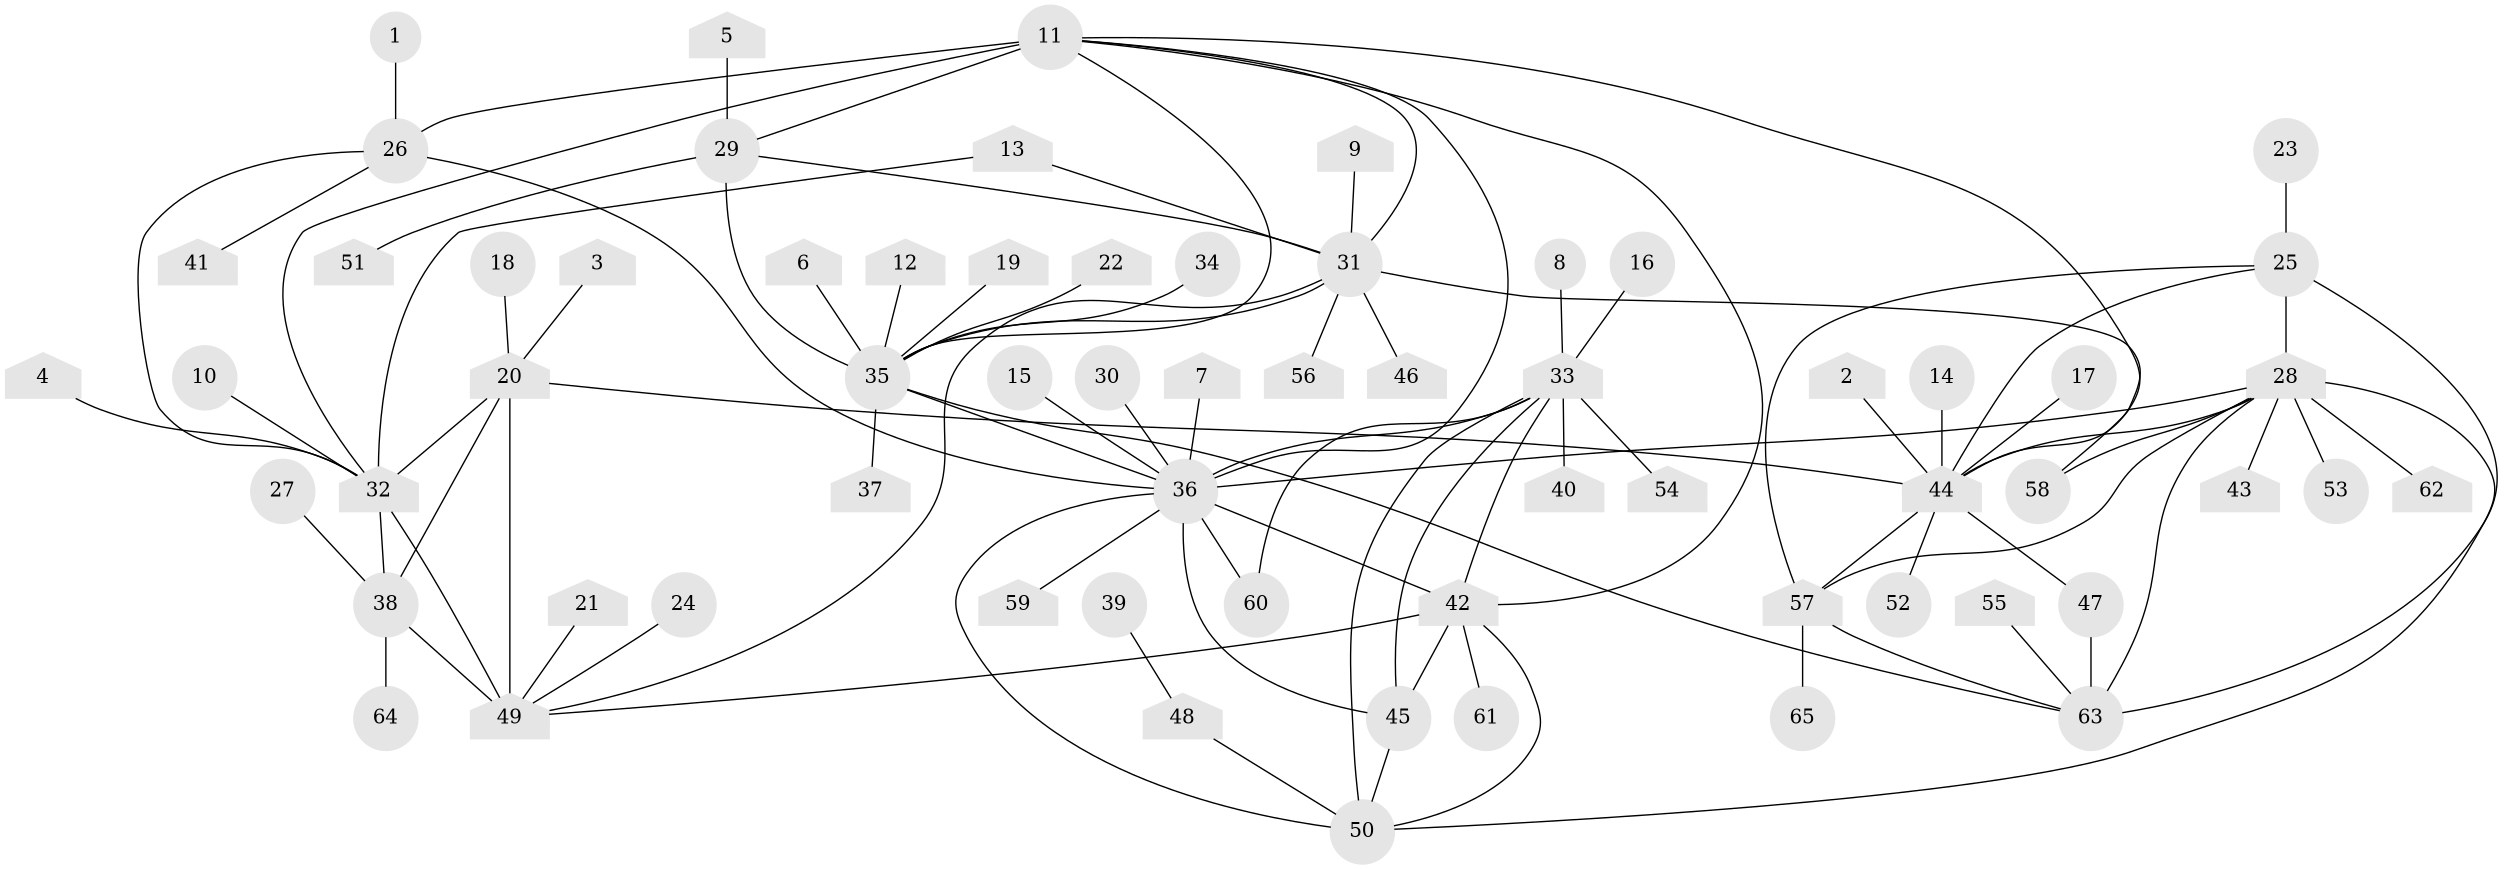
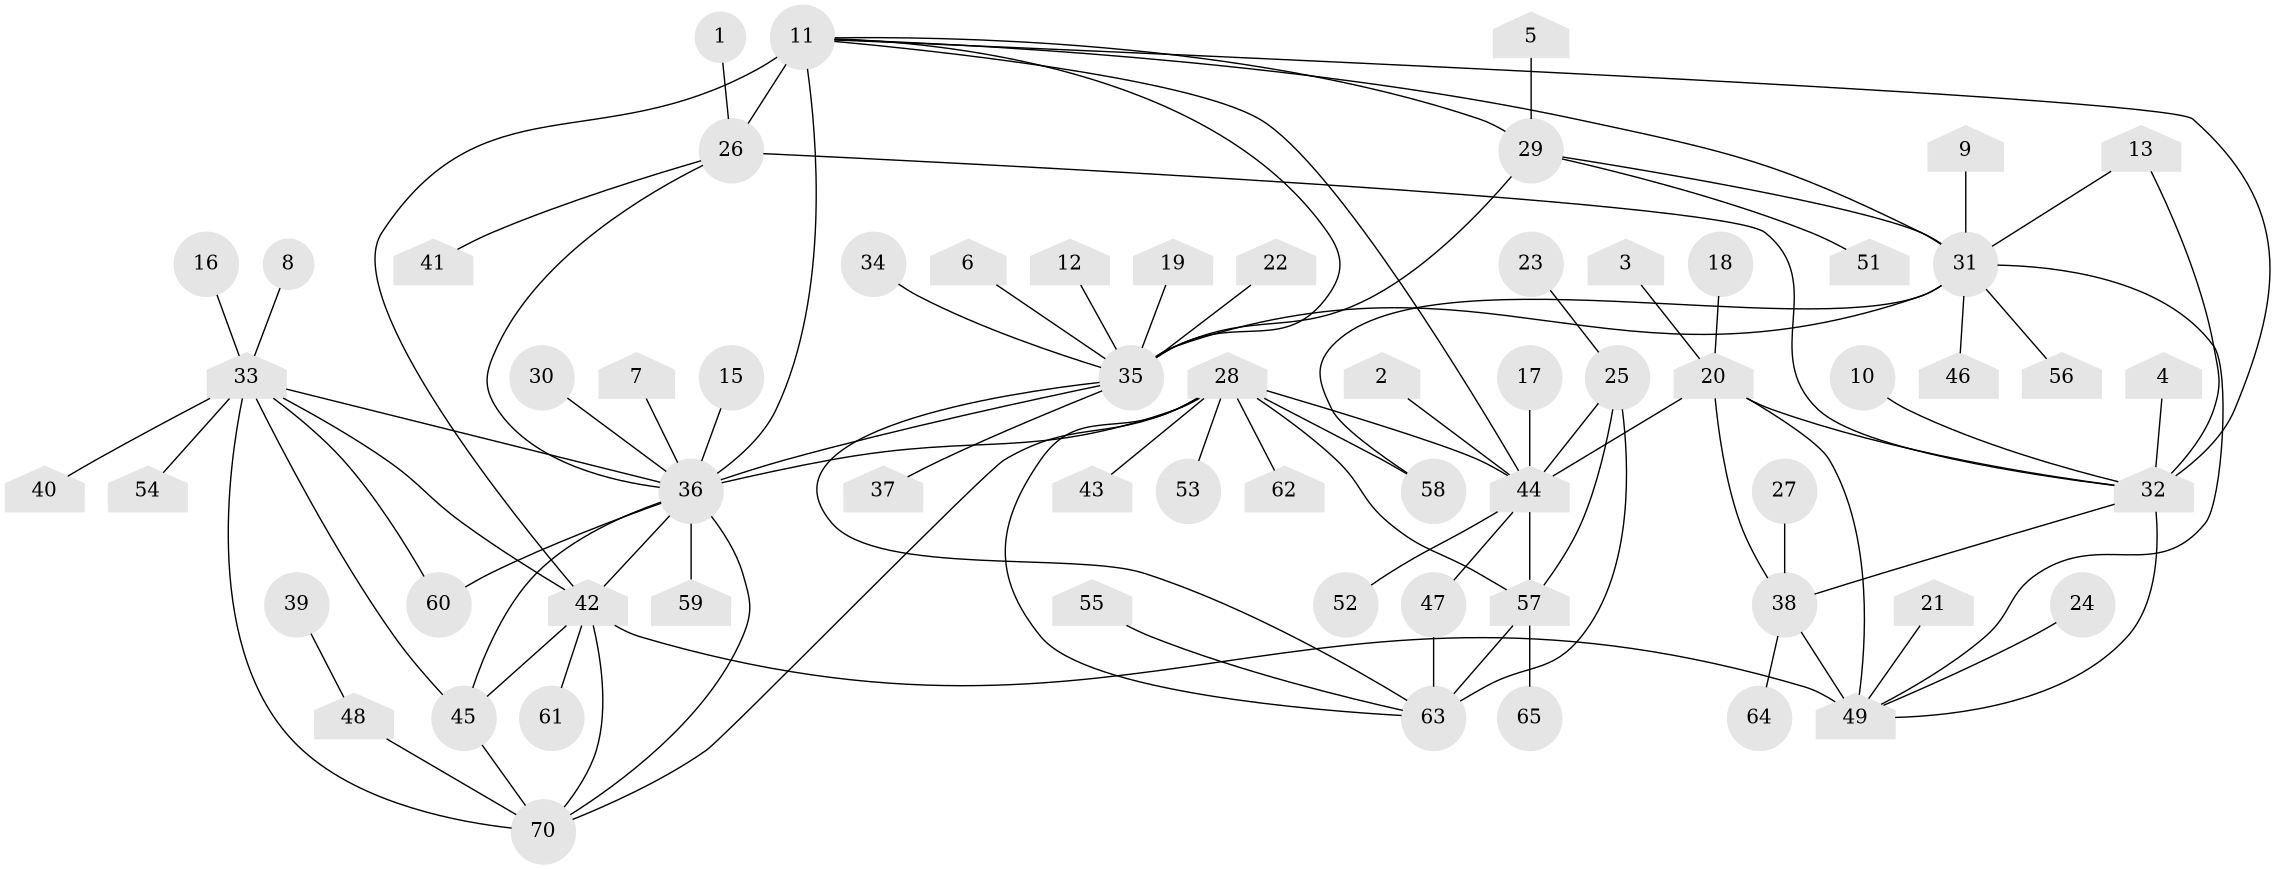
(2286, 325) -> none
(1942, 378) -> none
(1362, 832) -> (543, 832)
